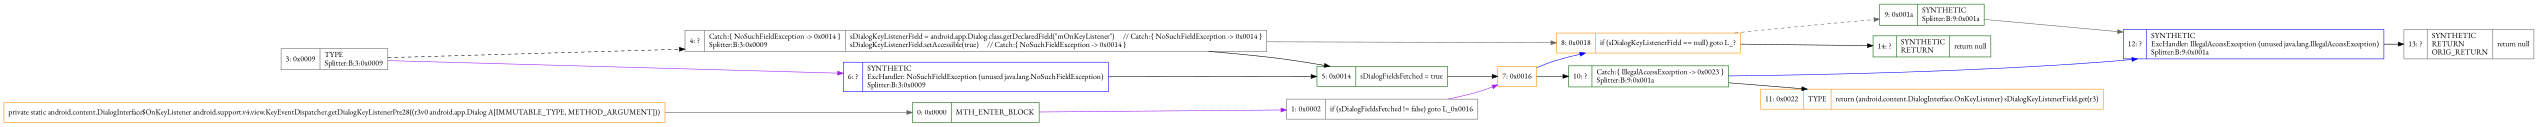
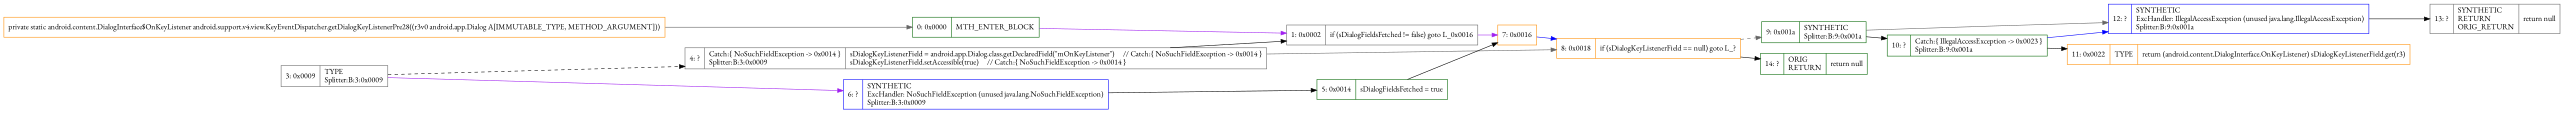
(1923, 42) -> (1798, 59)
(1267, 57) -> (1226, 45)
(1550, 76) -> (1874, 37)
